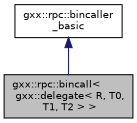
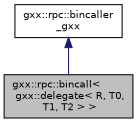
(69, 21) -> (69, 21)
